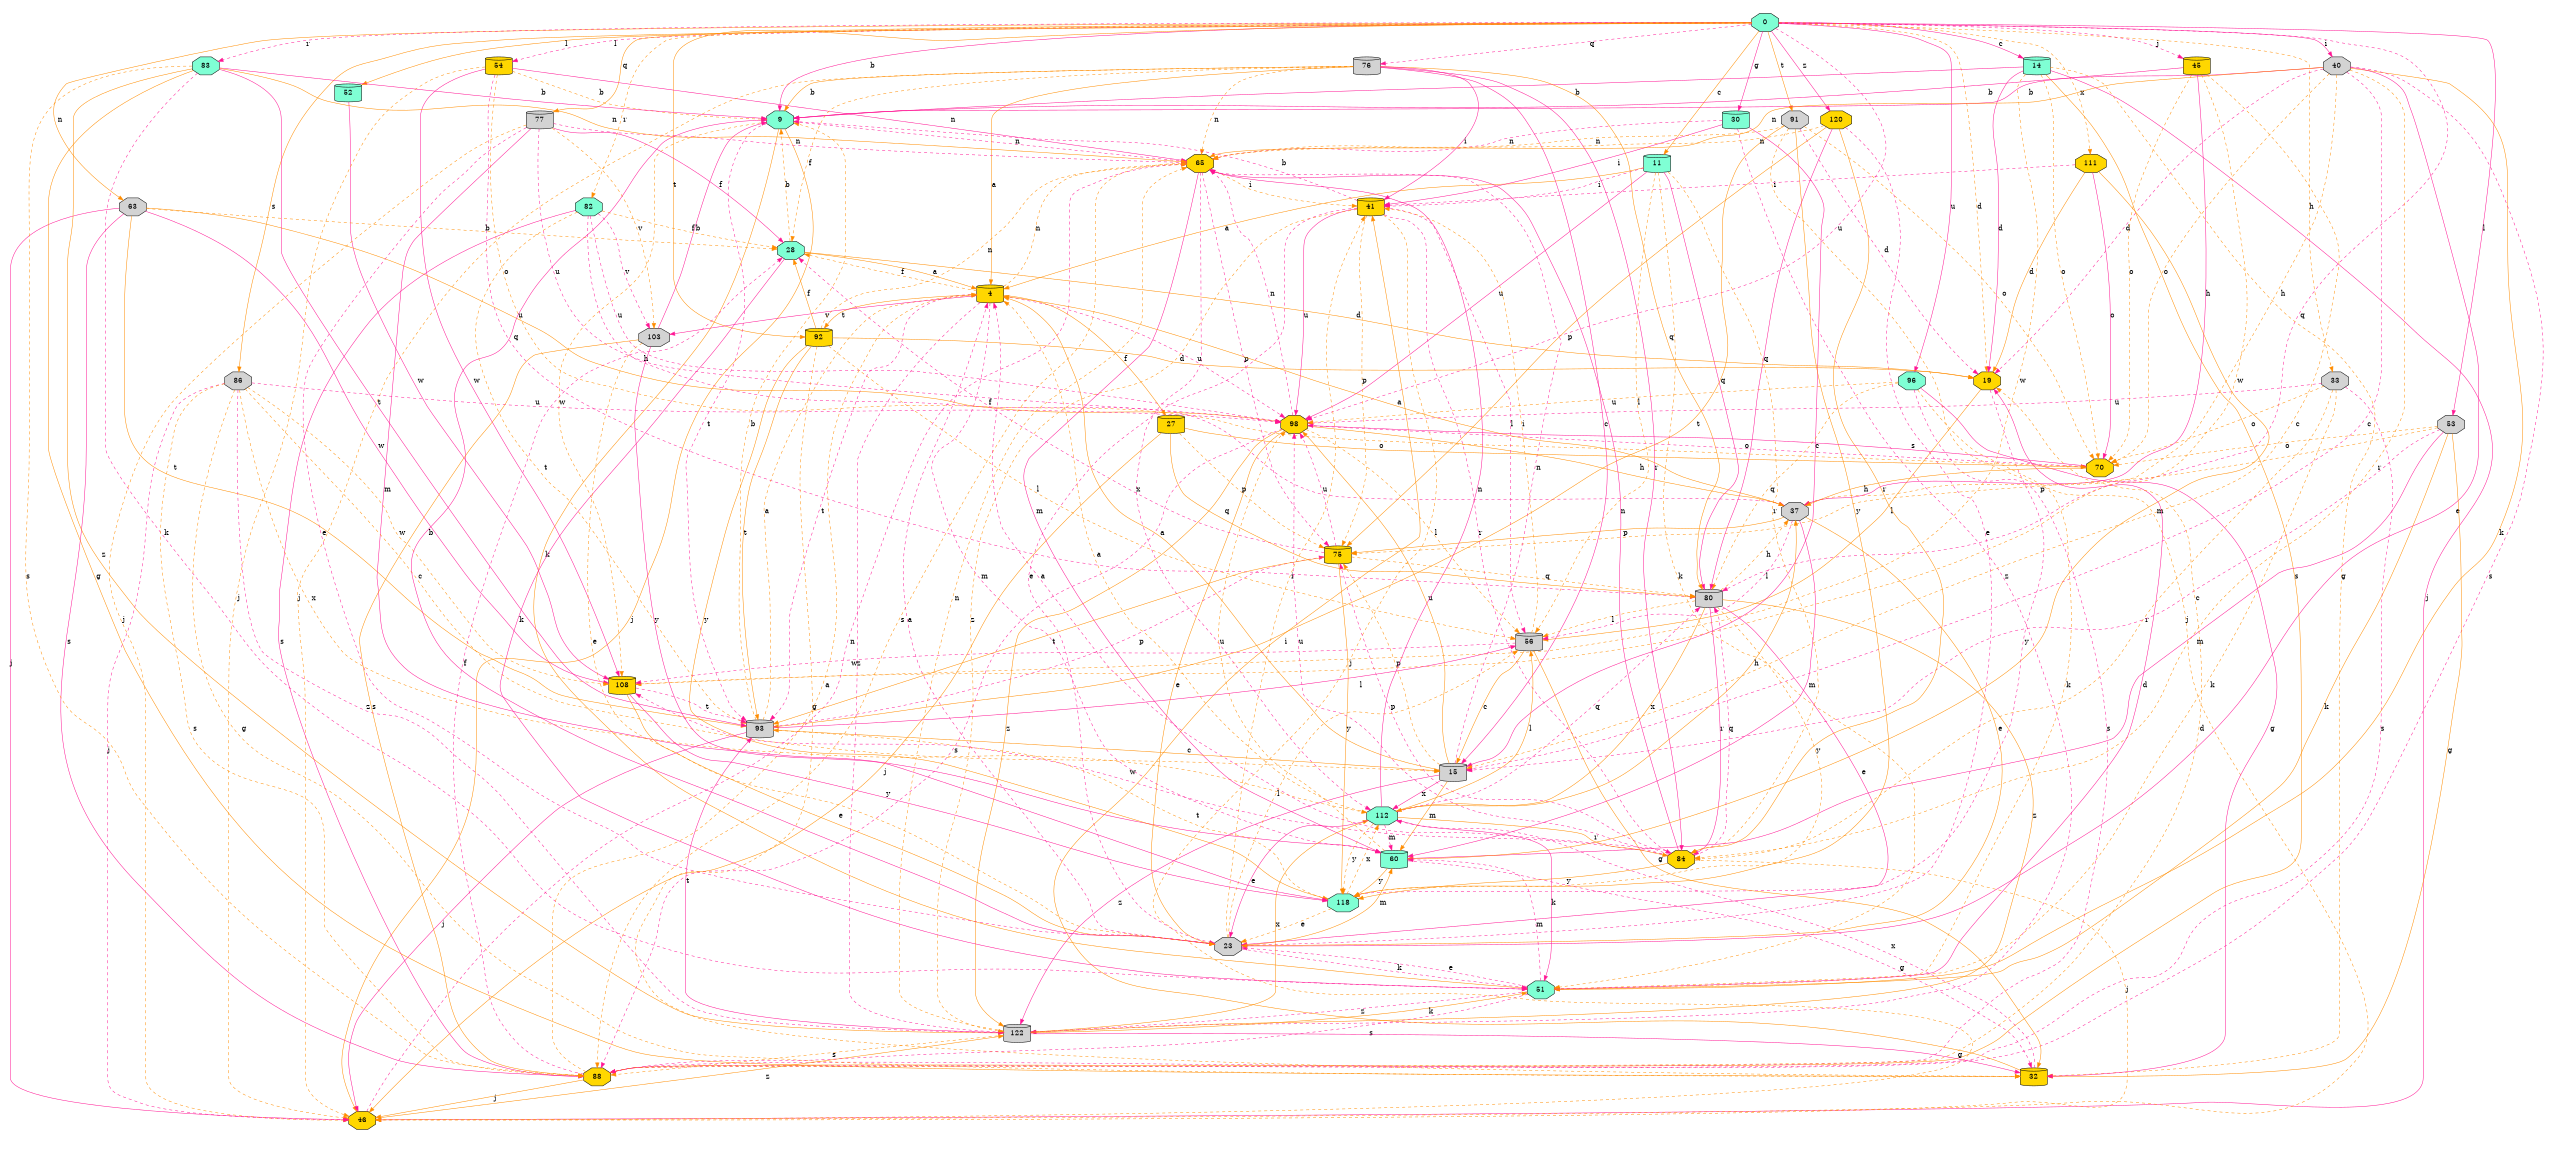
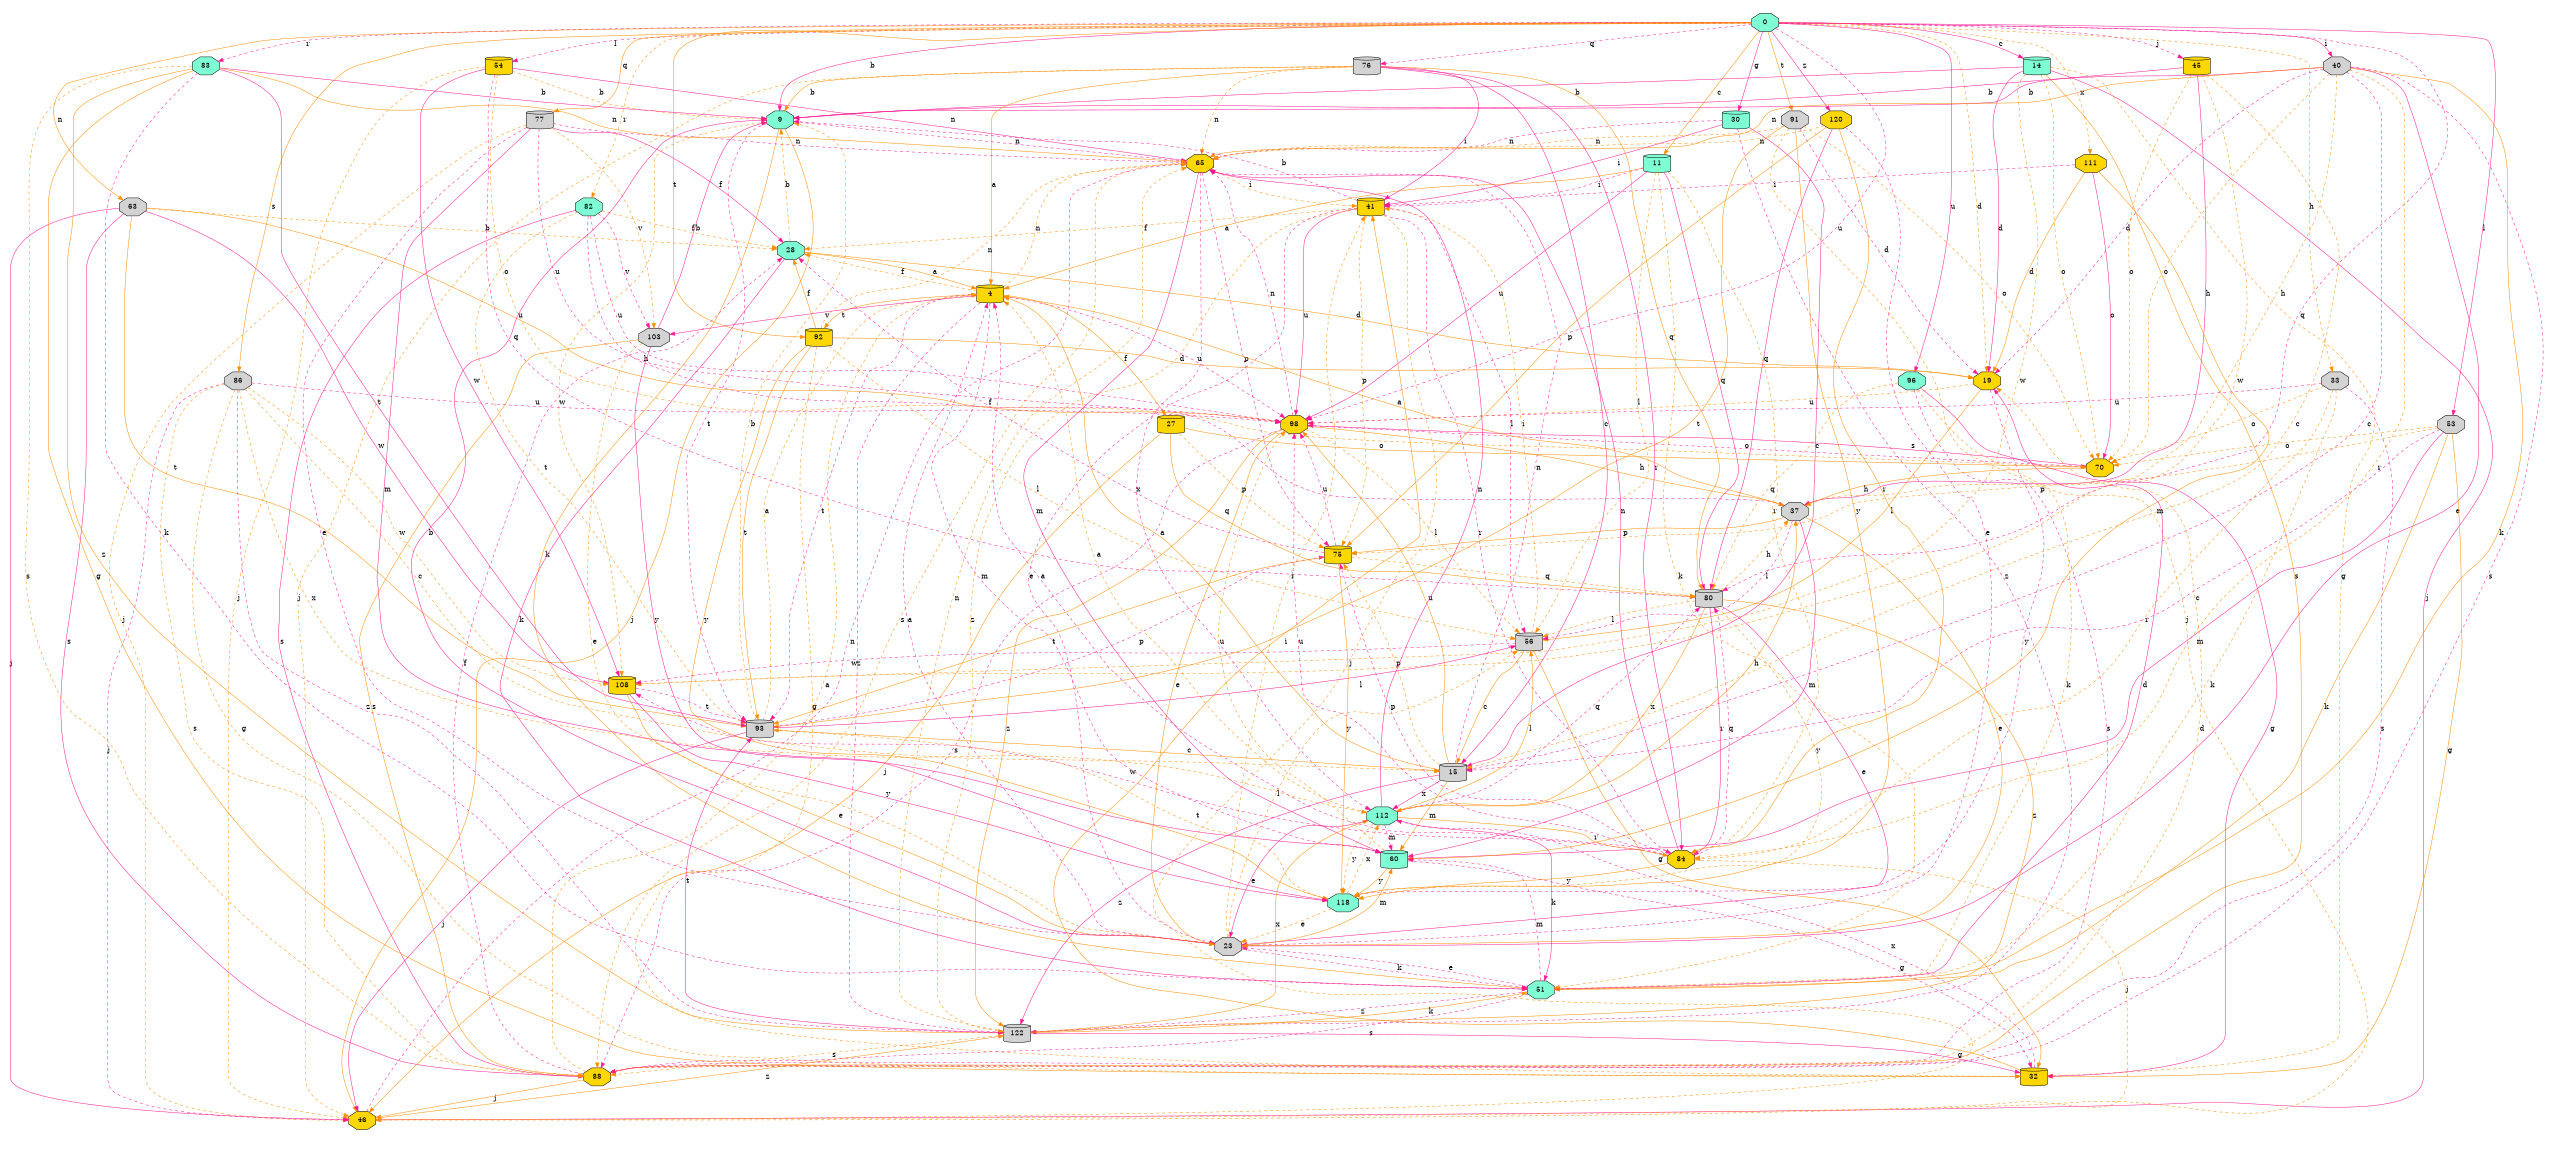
(1024, 79) -> (1083, 230)
(348, 93) -> none
(1620, 398) -> (1644, 408)
